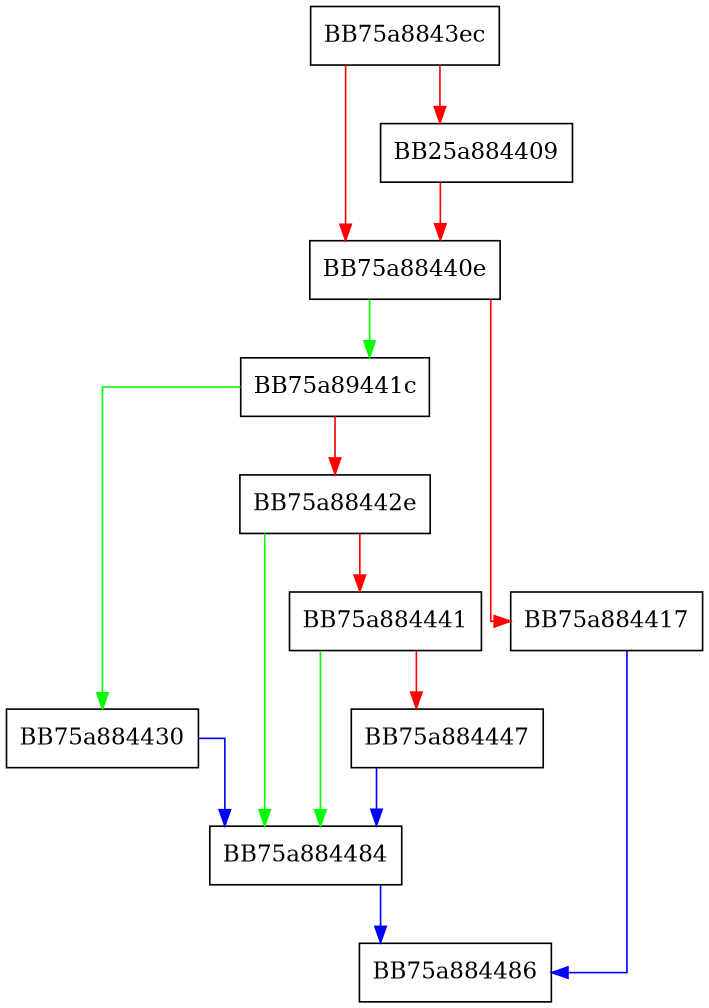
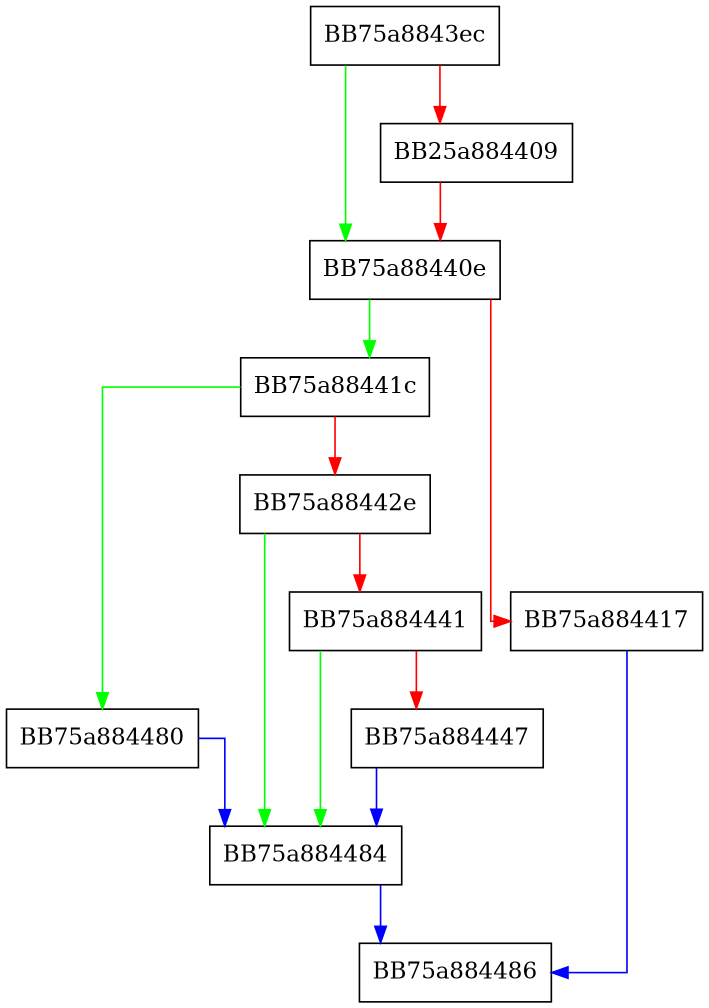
(346, 145) -> (346, 145)
(335, 387) -> (335, 387)
(102, 738) -> (102, 738)
